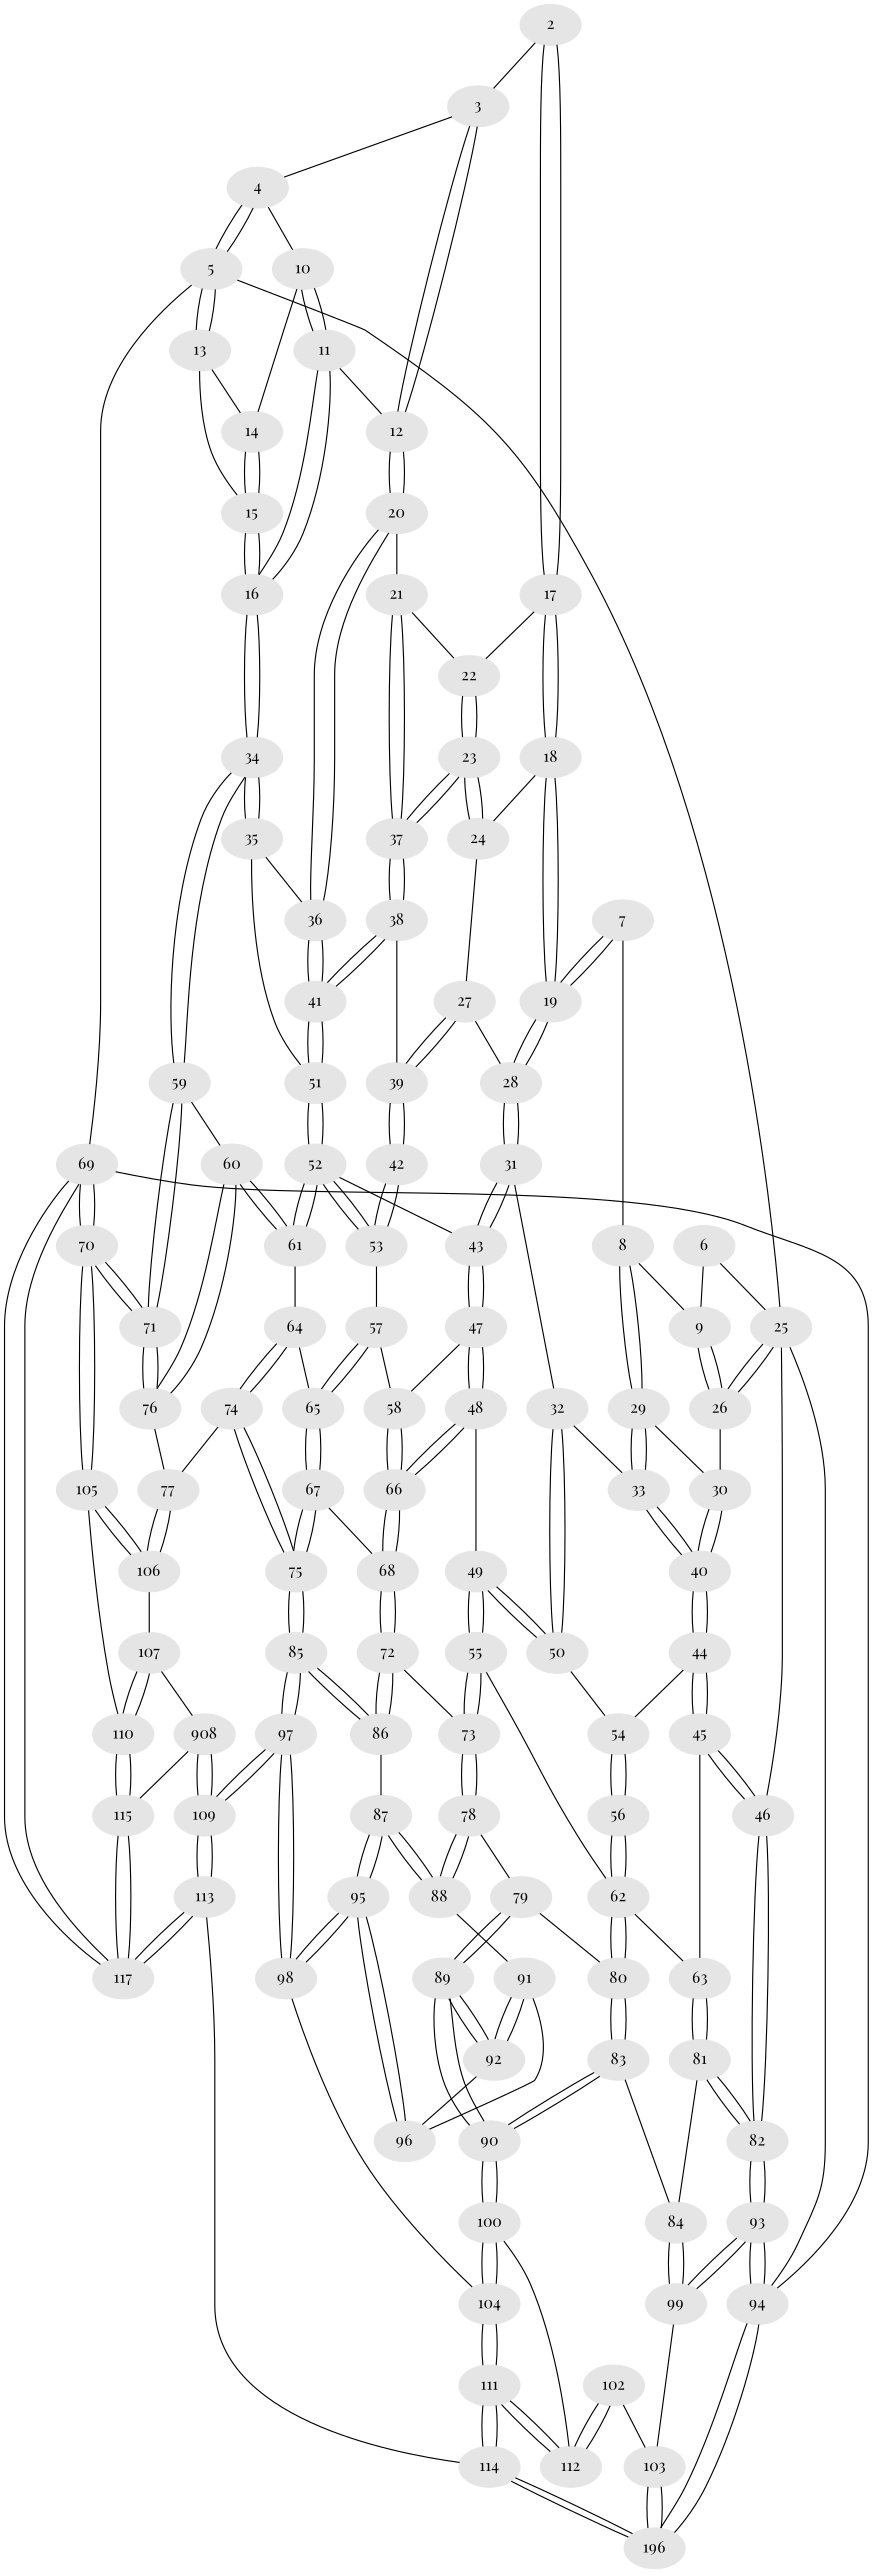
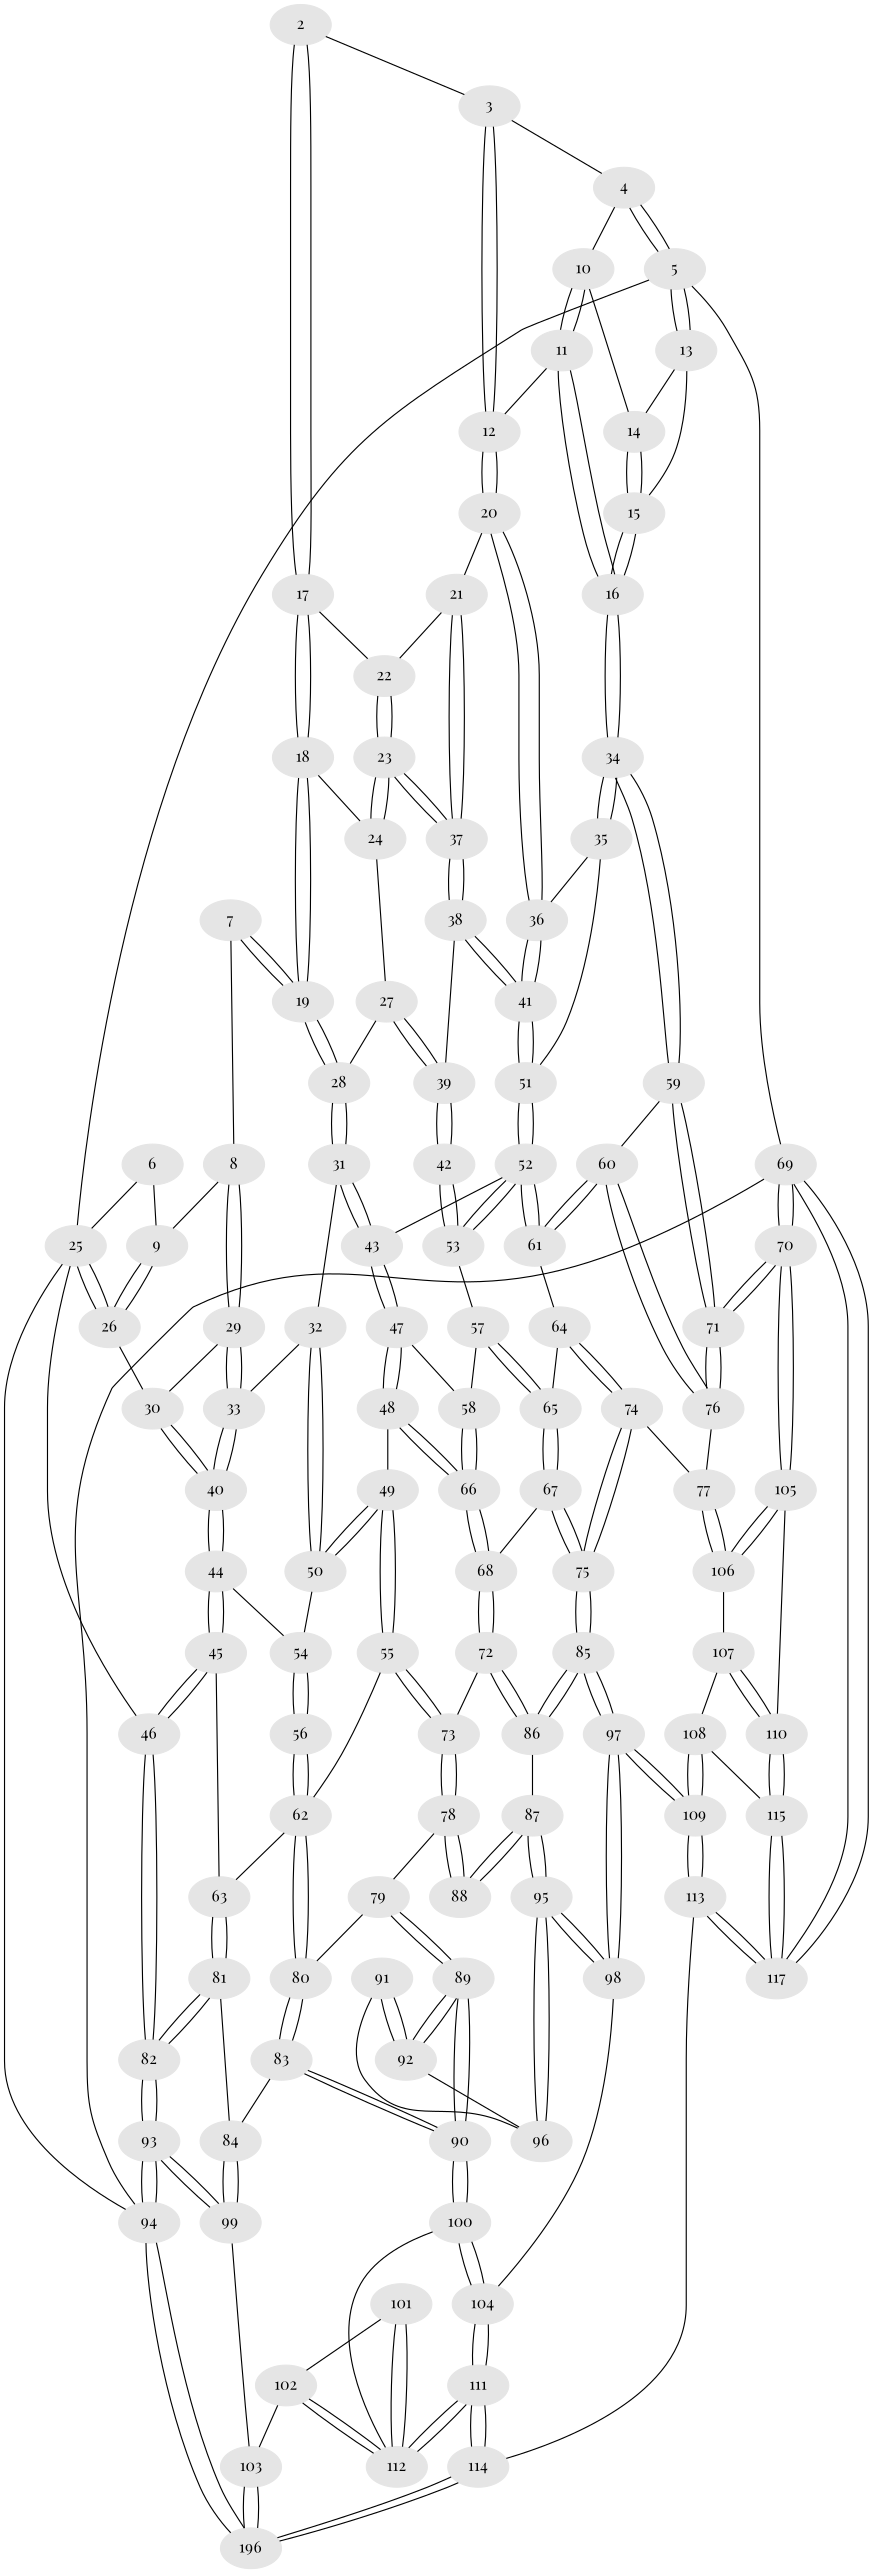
(205, 1734) -> (695, 1734)
(472, 1928) -> none
none -> (401, 2304)
